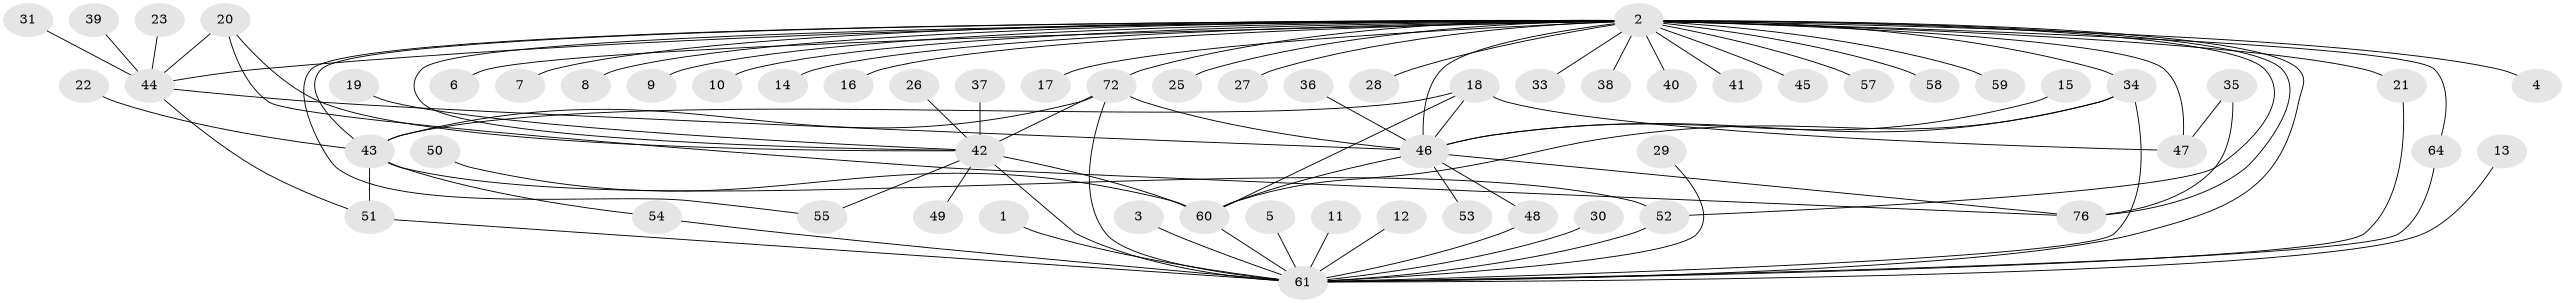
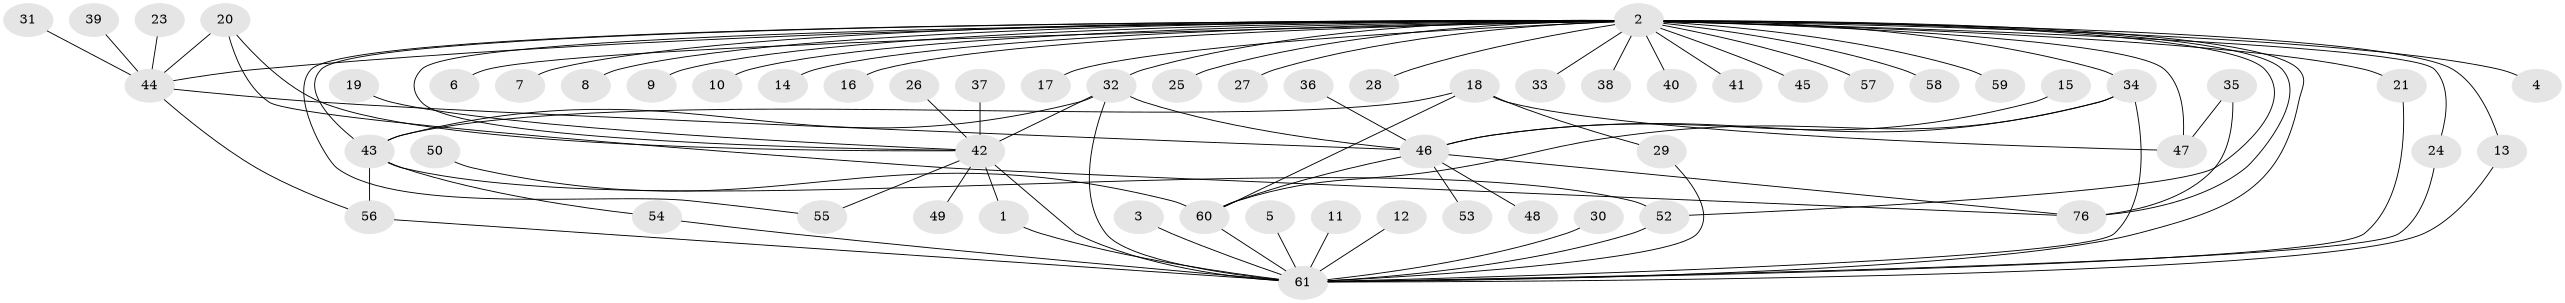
(1446, 66) -> (2100, 31)
(84, 86) -> none
(1111, 86) -> (1111, 86)
(1449, 119) -> (1562, 122)
(2436, 151) -> (2436, 151)
(1050, 167) -> (994, 191)
(370, 217) -> (370, 217)
(1422, 257) -> none
